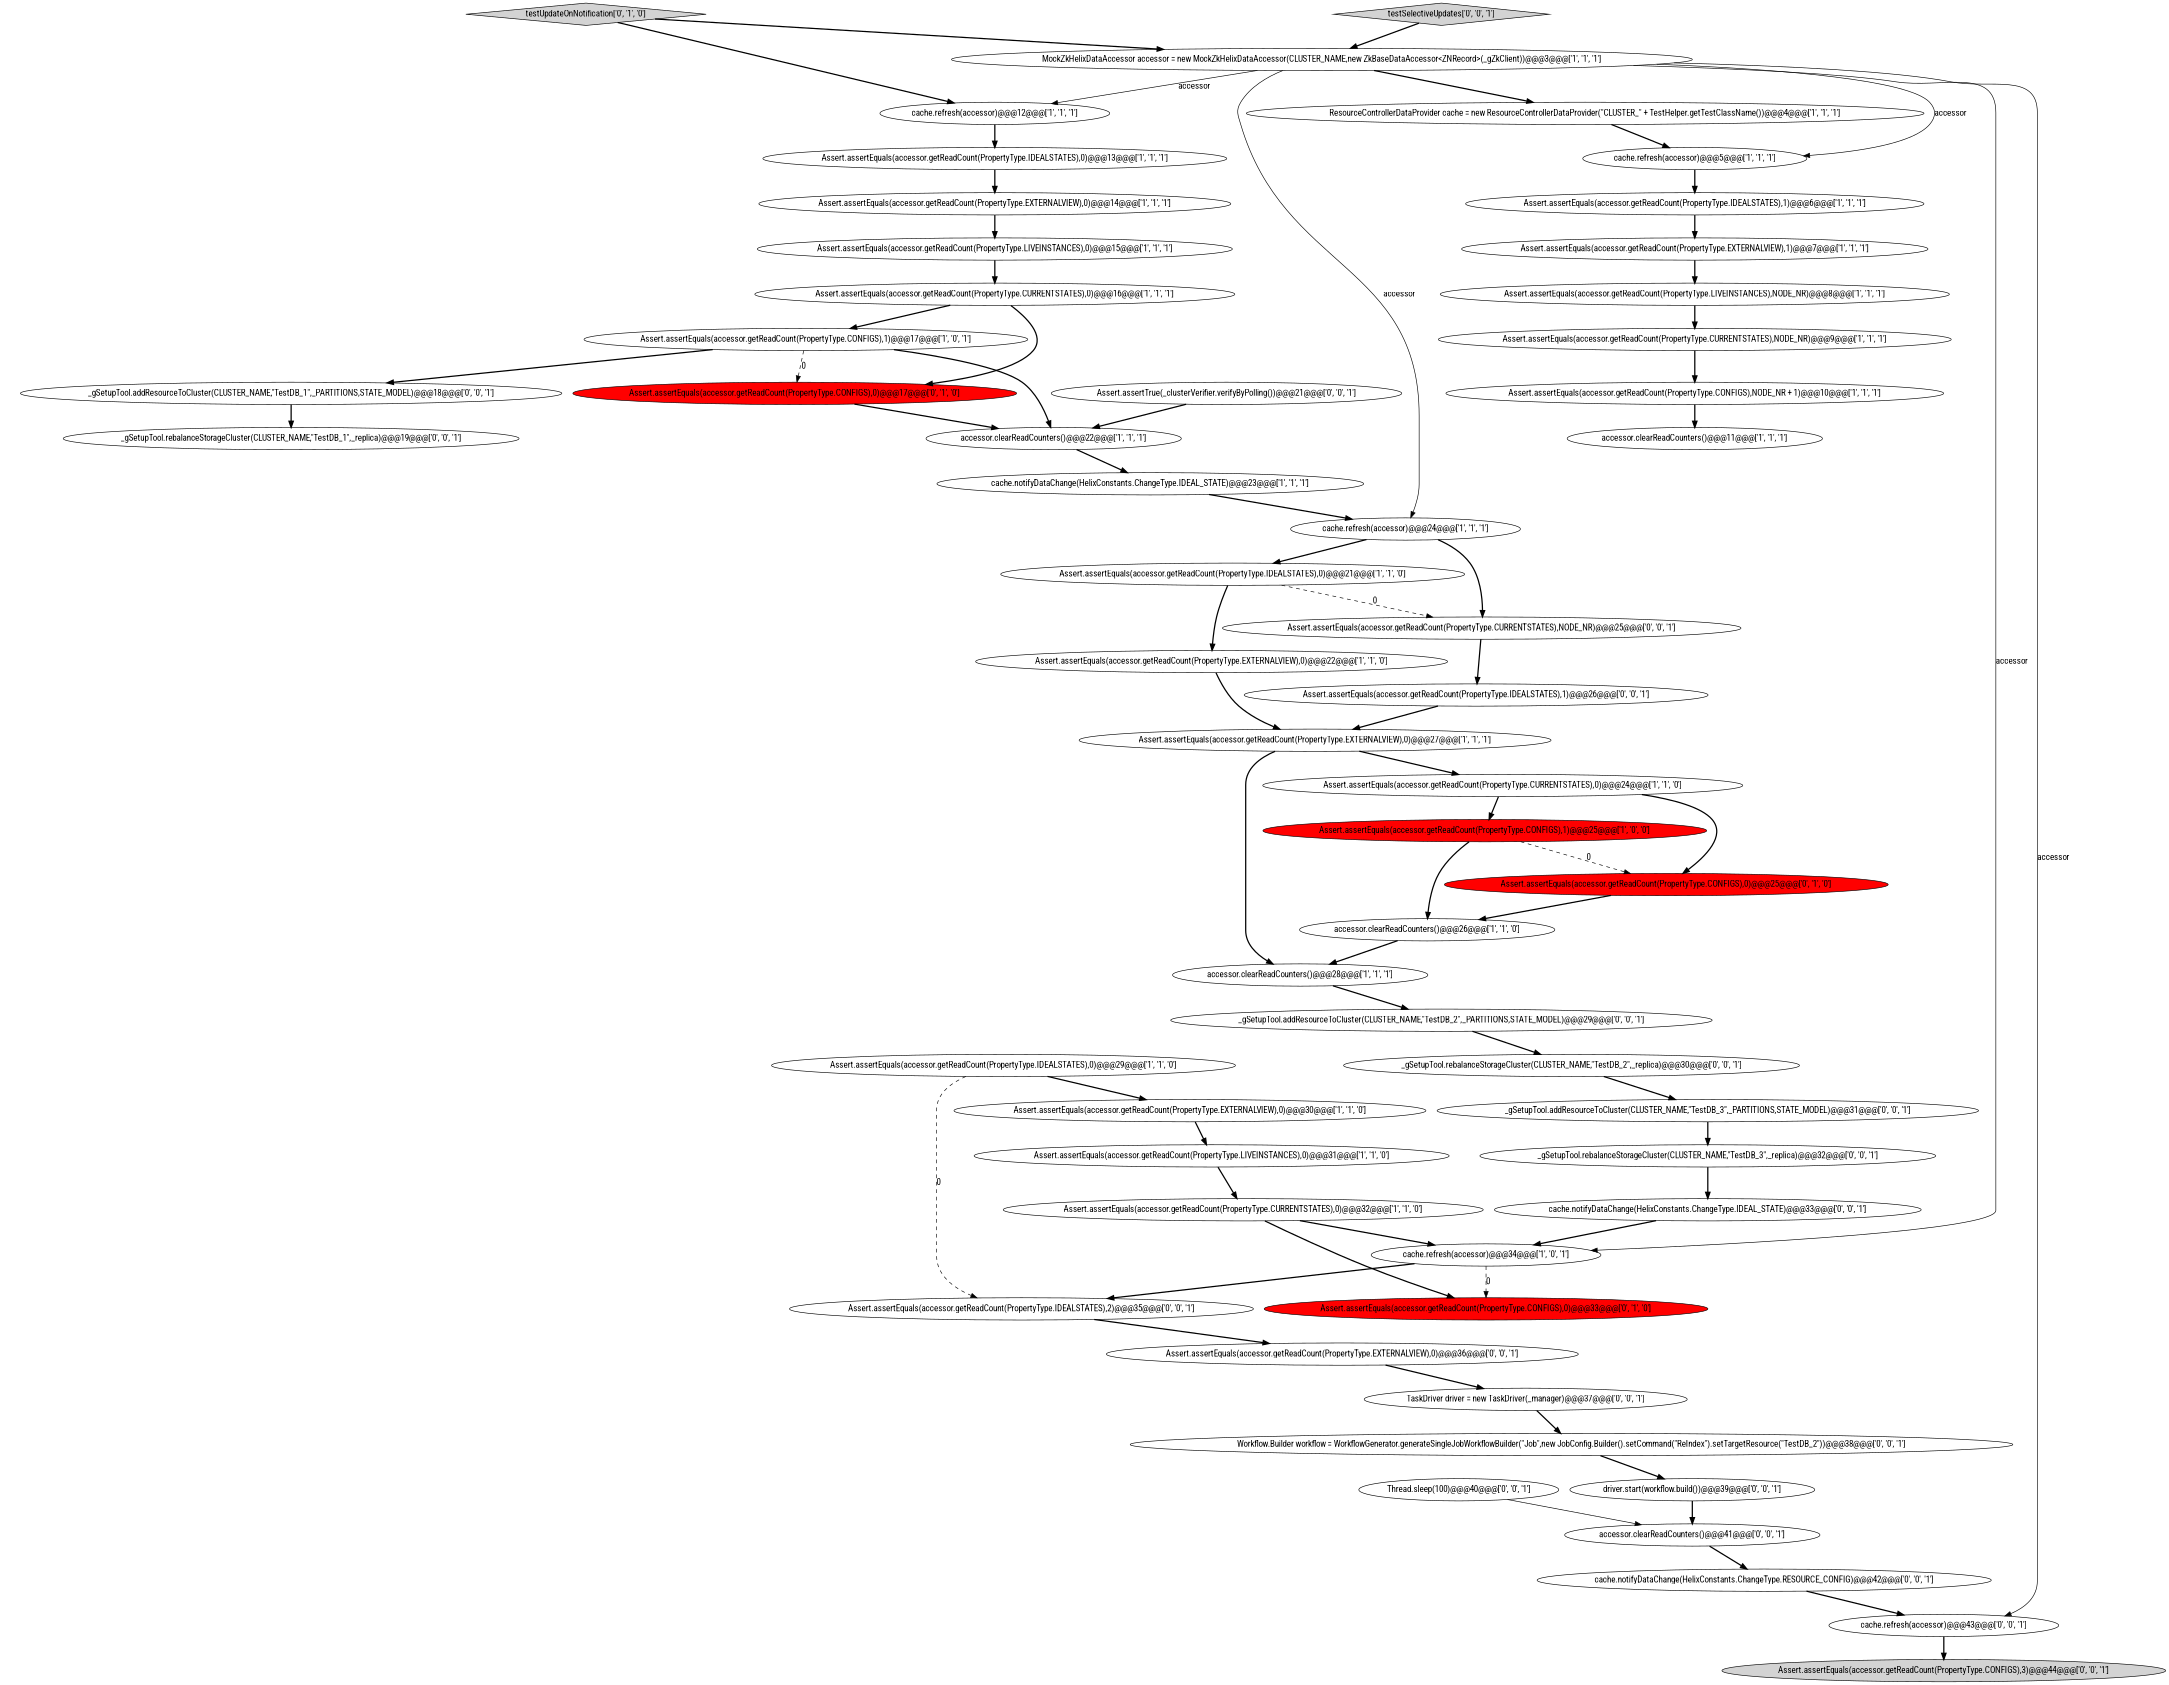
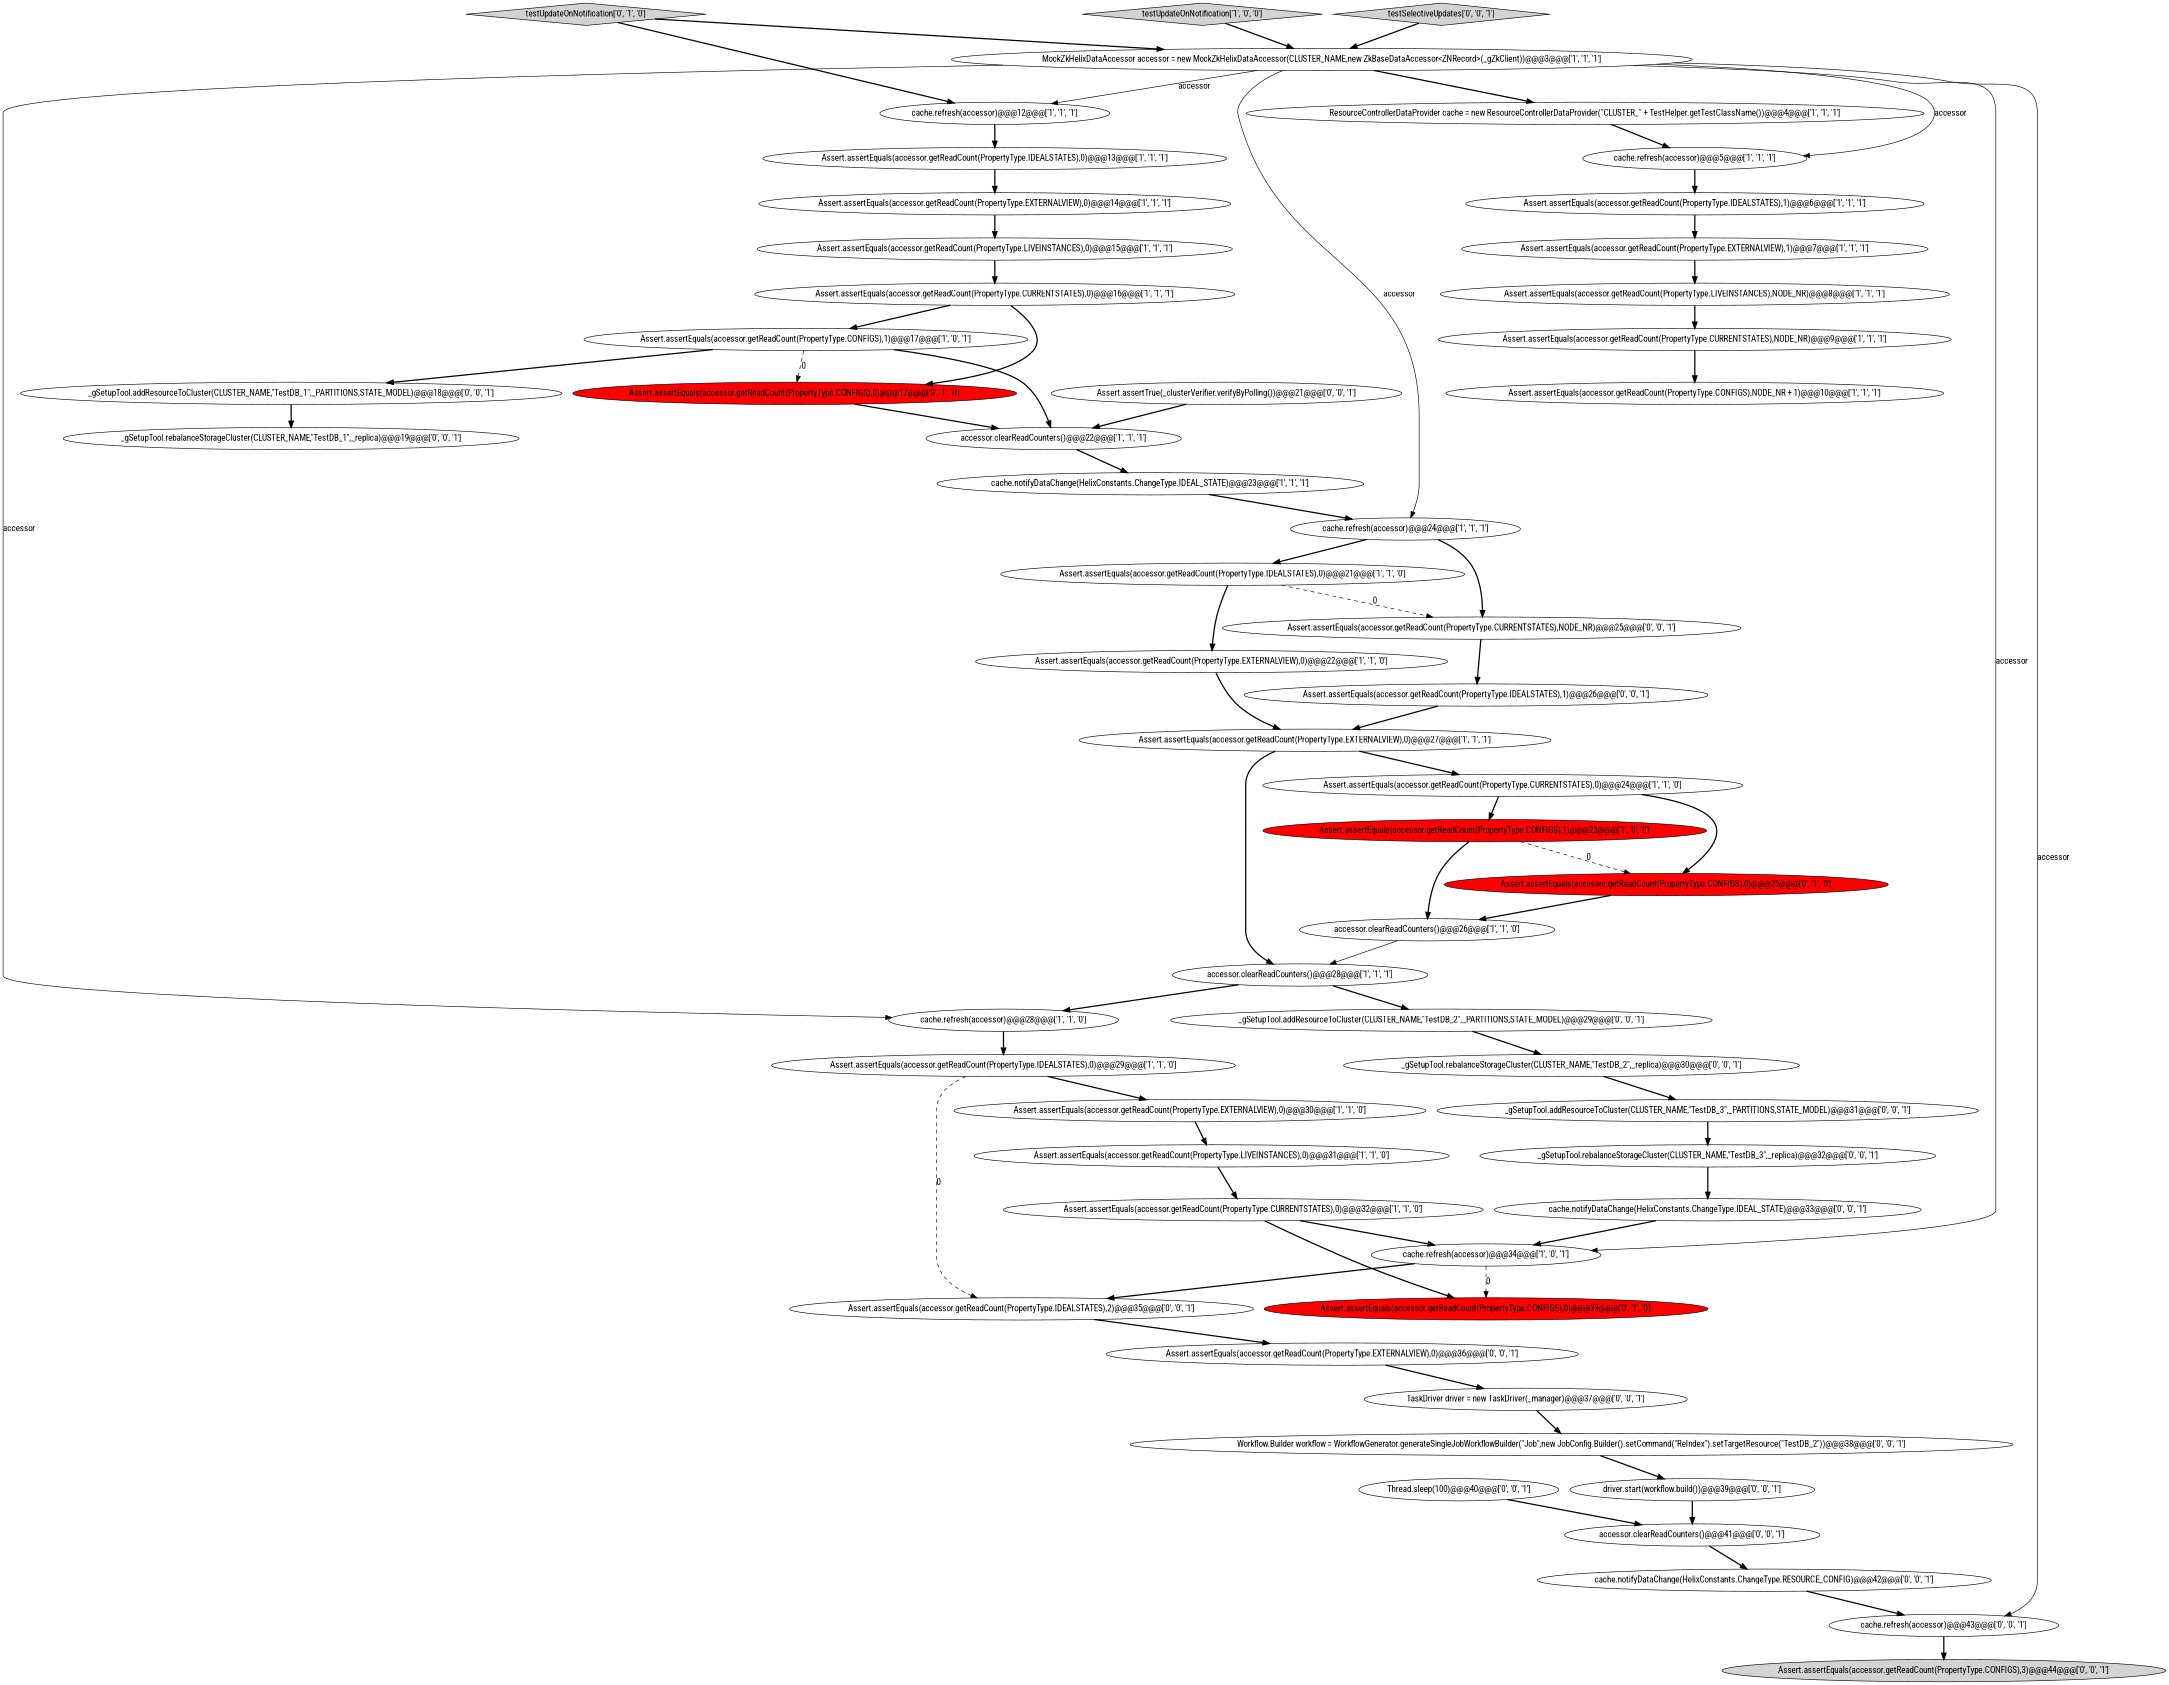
none -> (1202, 14)
(1695, 439) -> none
(1367, 951) -> (1367, 951)
none -> (1004, 1020)
(1571, 1512) -> (1571, 1512)
